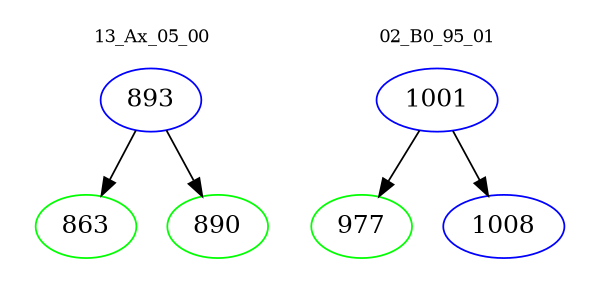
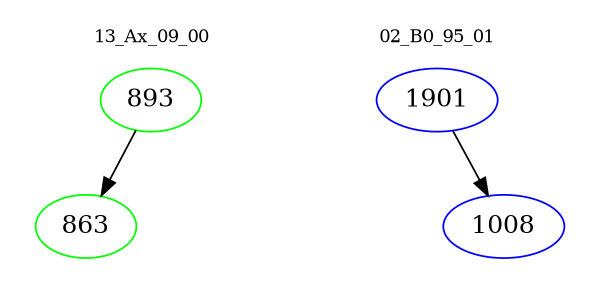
(152, 38) -> (152, 38)
(151, 100) -> (151, 100)
(437, 100) -> (437, 100)
(218, 226) -> none
(362, 226) -> none
